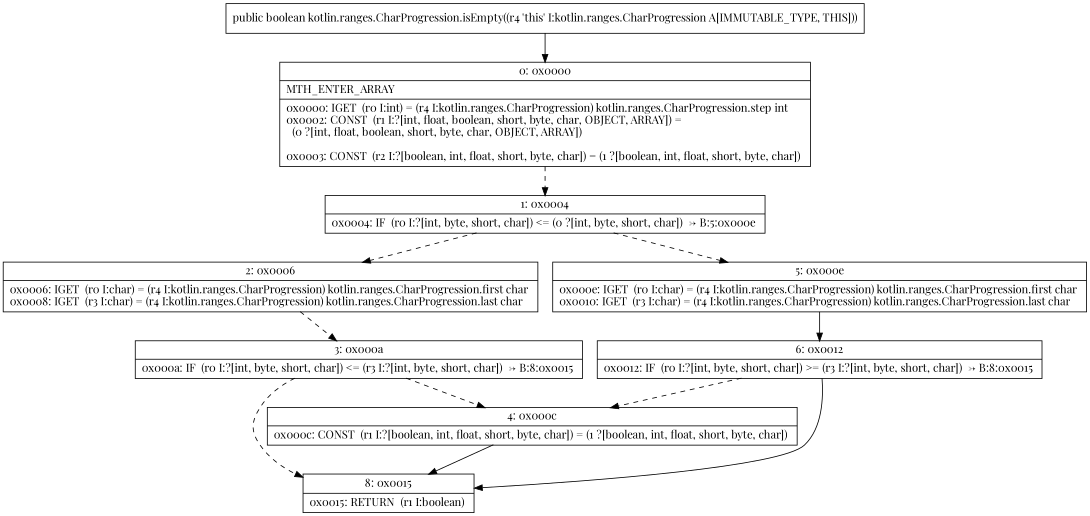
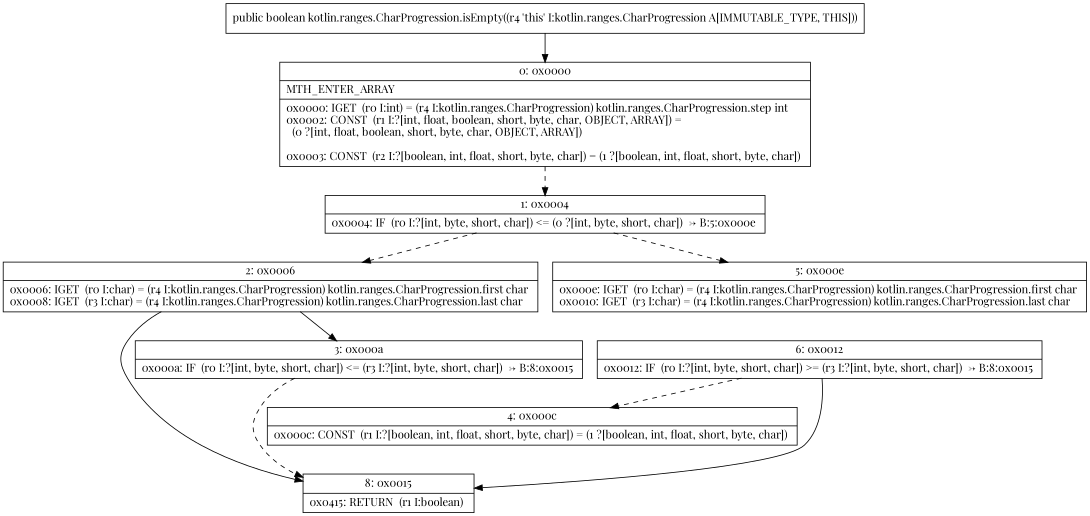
(820, 322) -> none
(315, 324) -> (315, 324)
(442, 392) -> none
(465, 458) -> (166, 421)
(389, 503) -> (388, 503)
